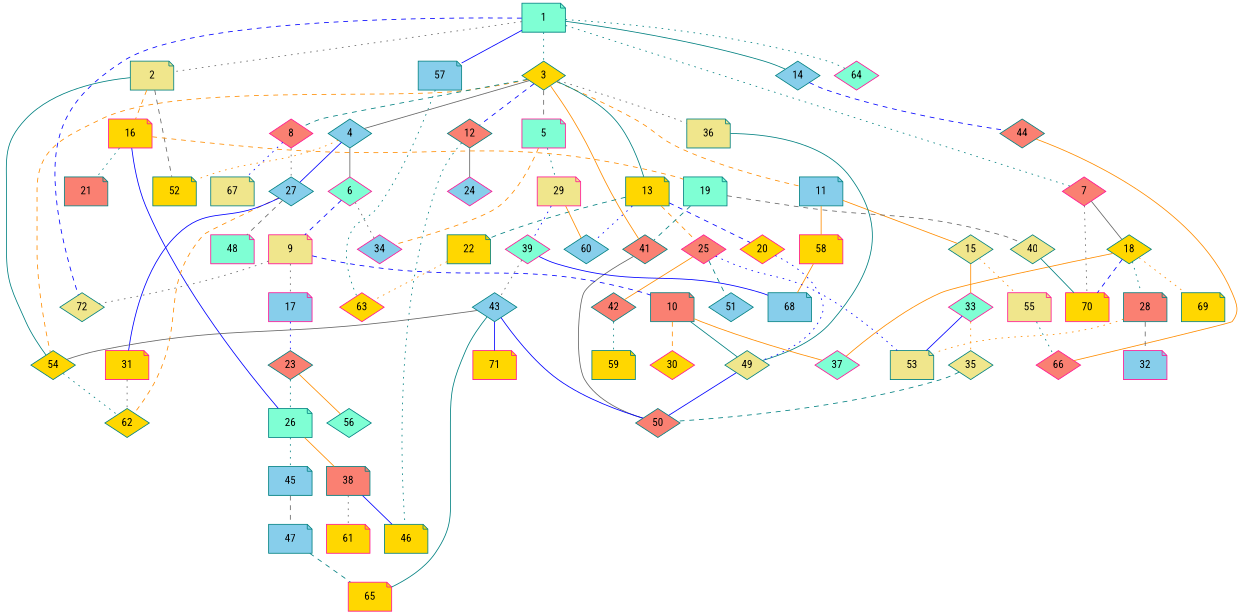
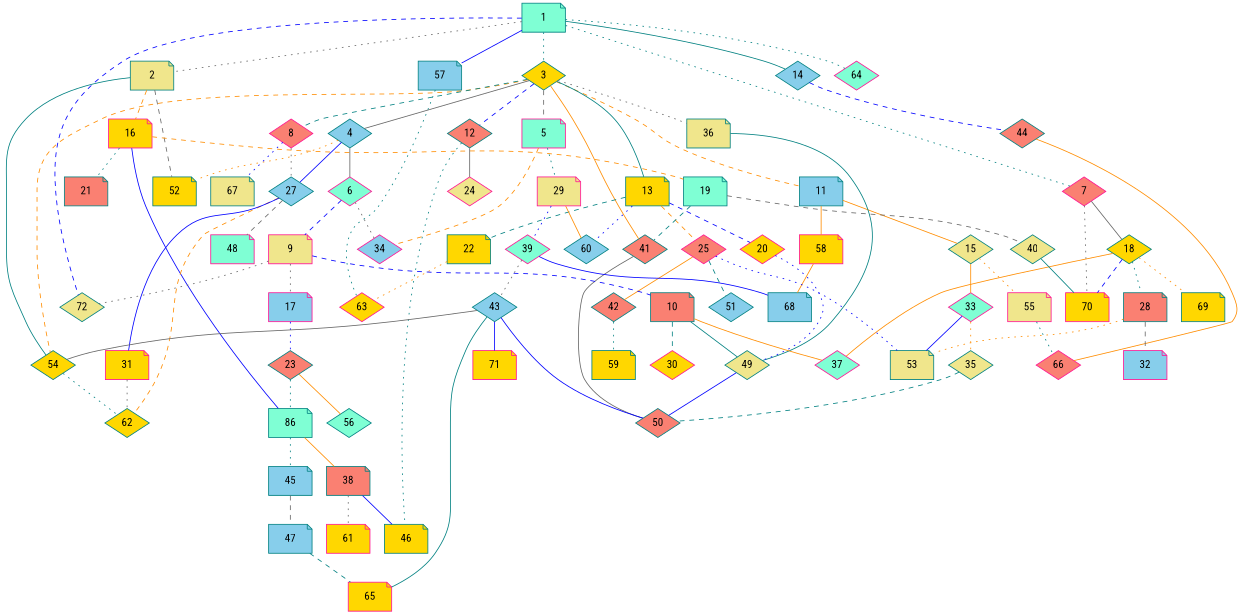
(470, 191) -> (470, 191)
(672, 336) -> (672, 336)
(290, 423) -> (290, 423)
